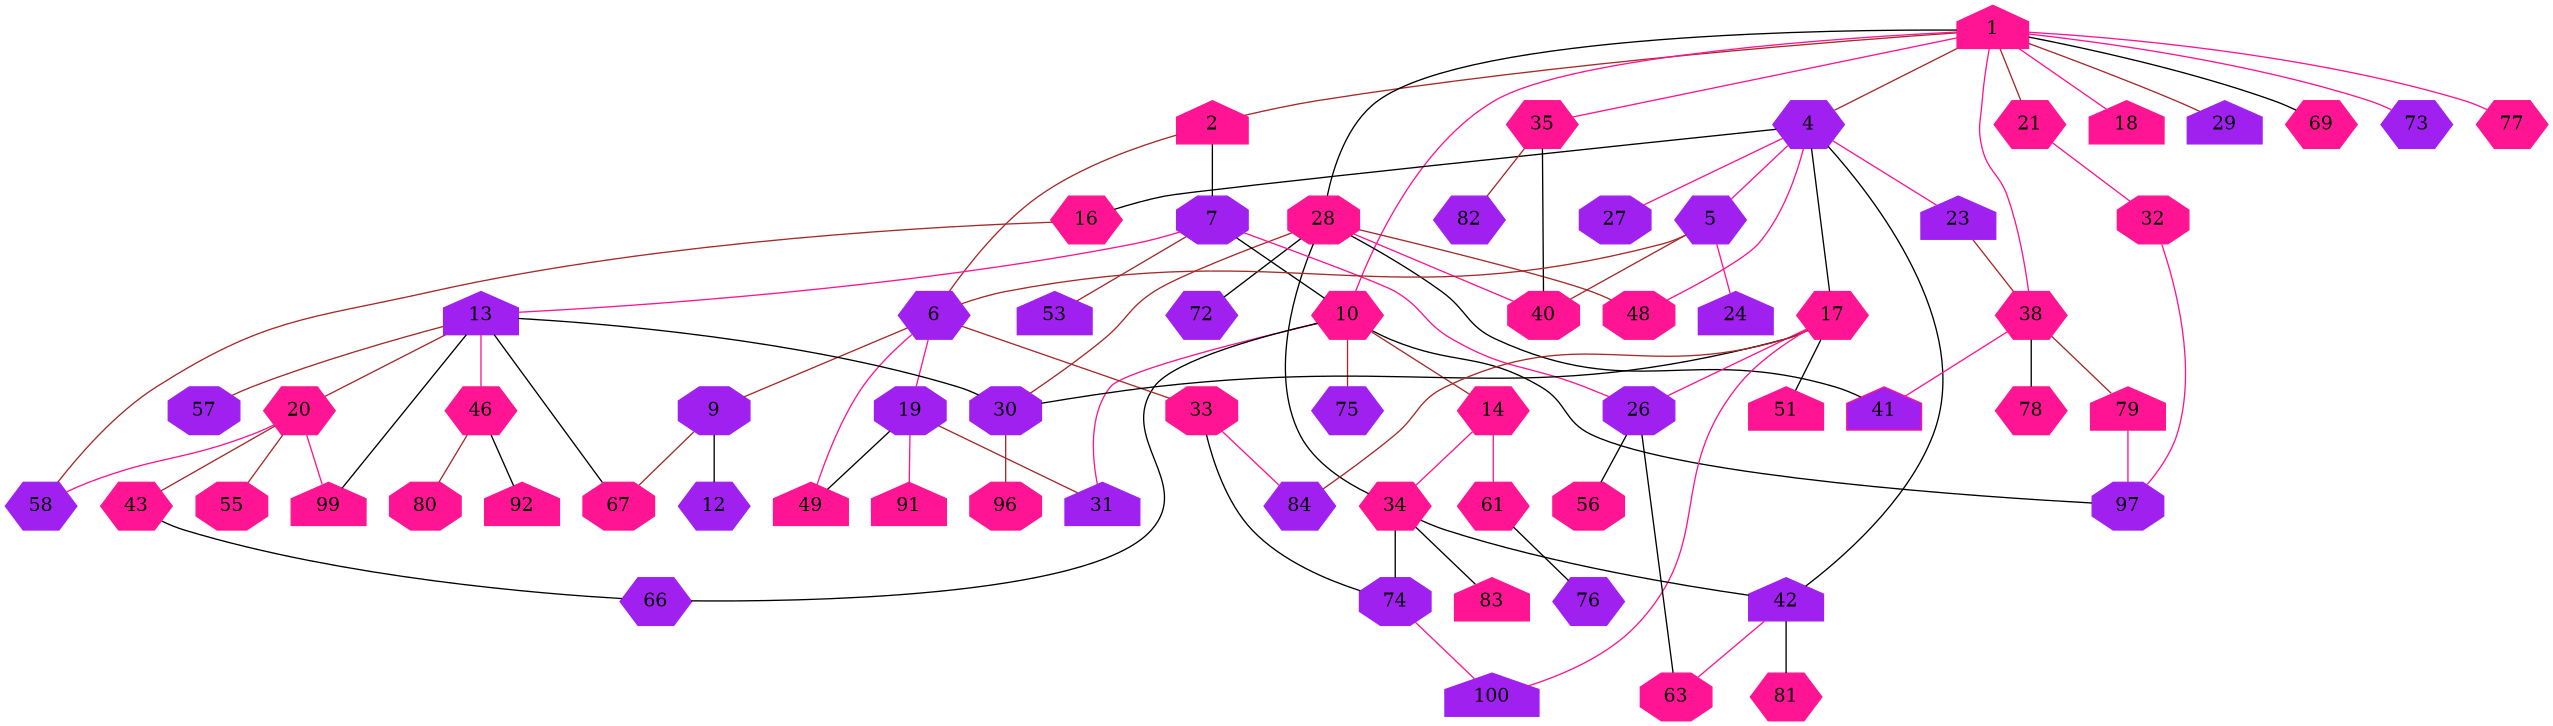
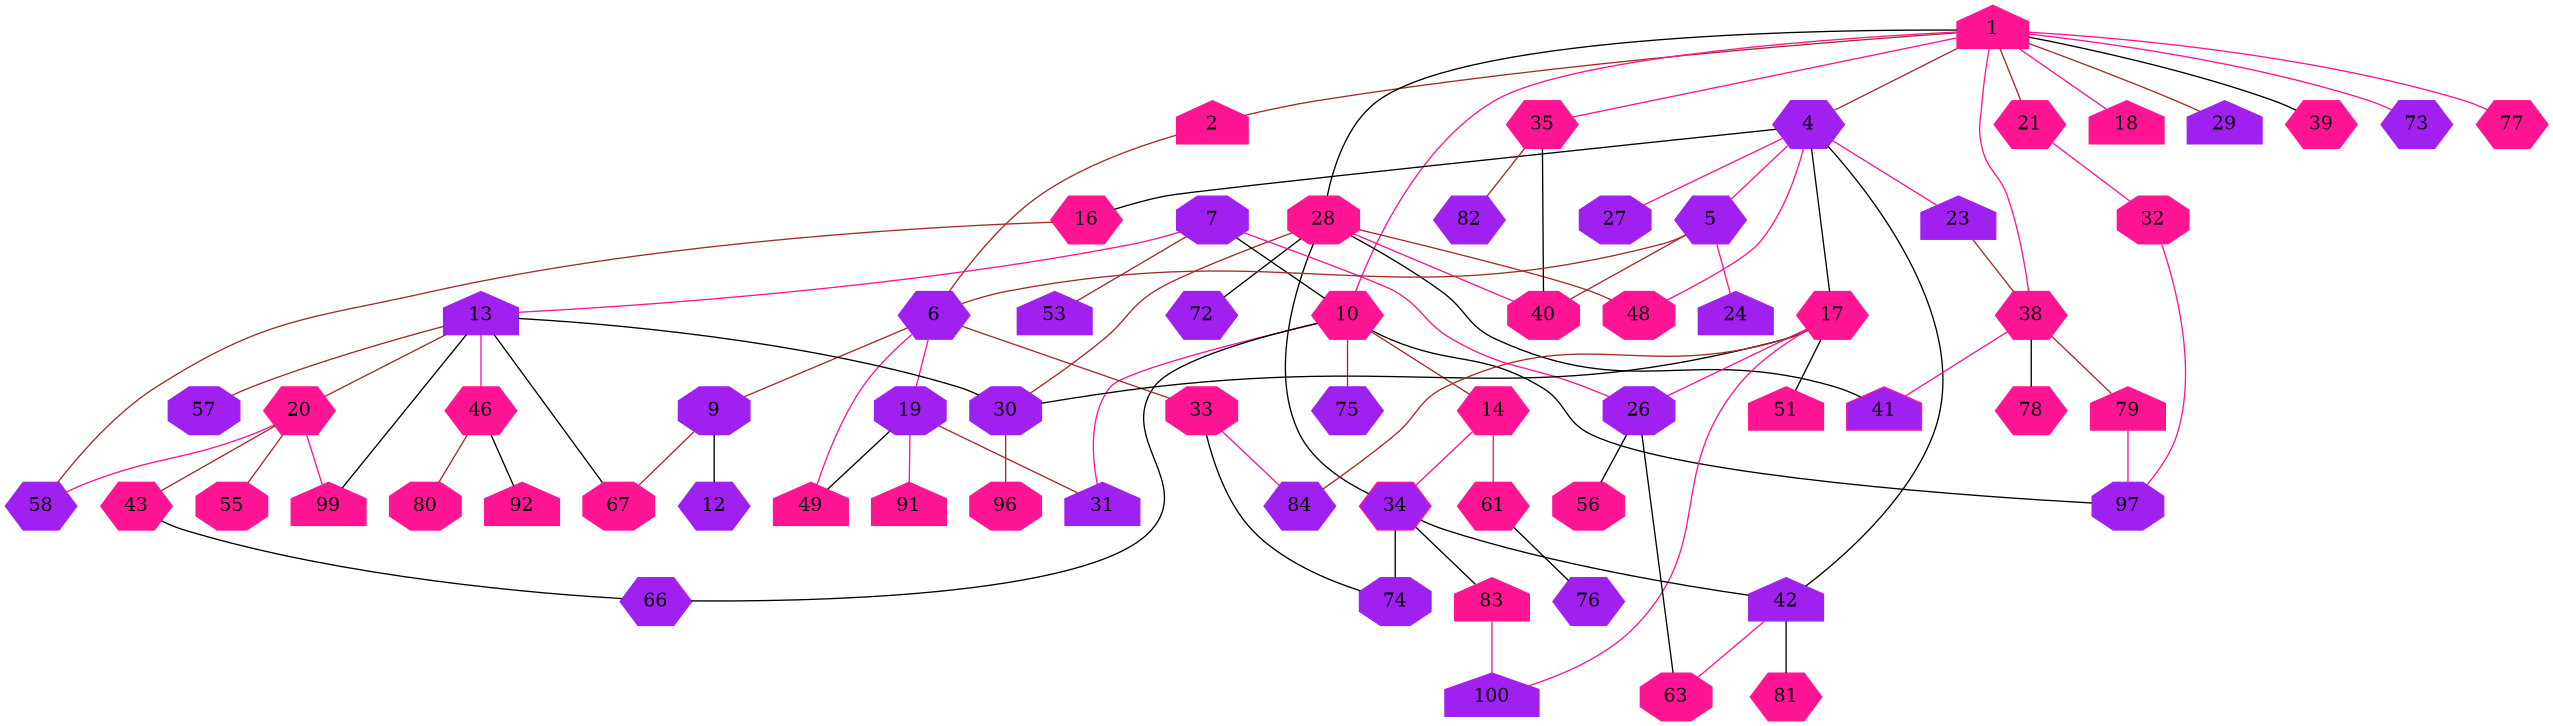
(2321, 125) -> (2321, 125)
(1212, 170) -> none
(1395, 506) -> (1395, 506)
(1445, 651) -> (1492, 647)
